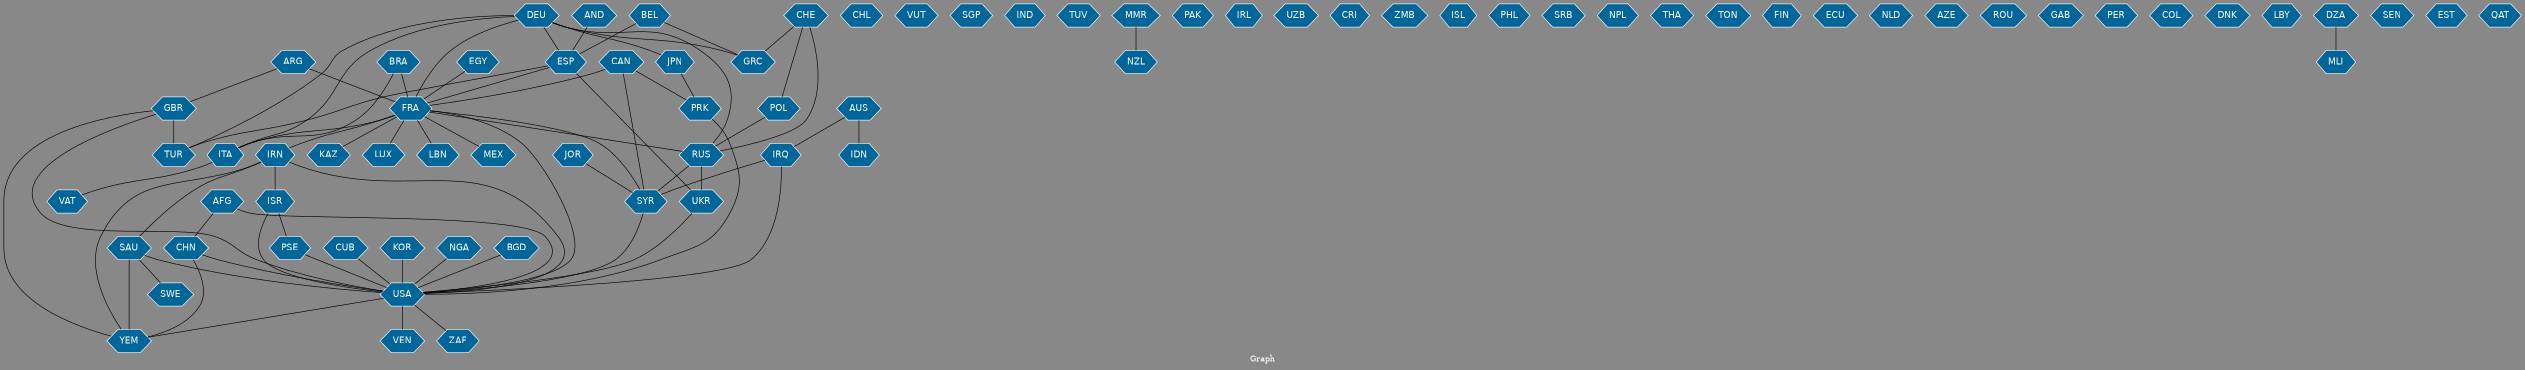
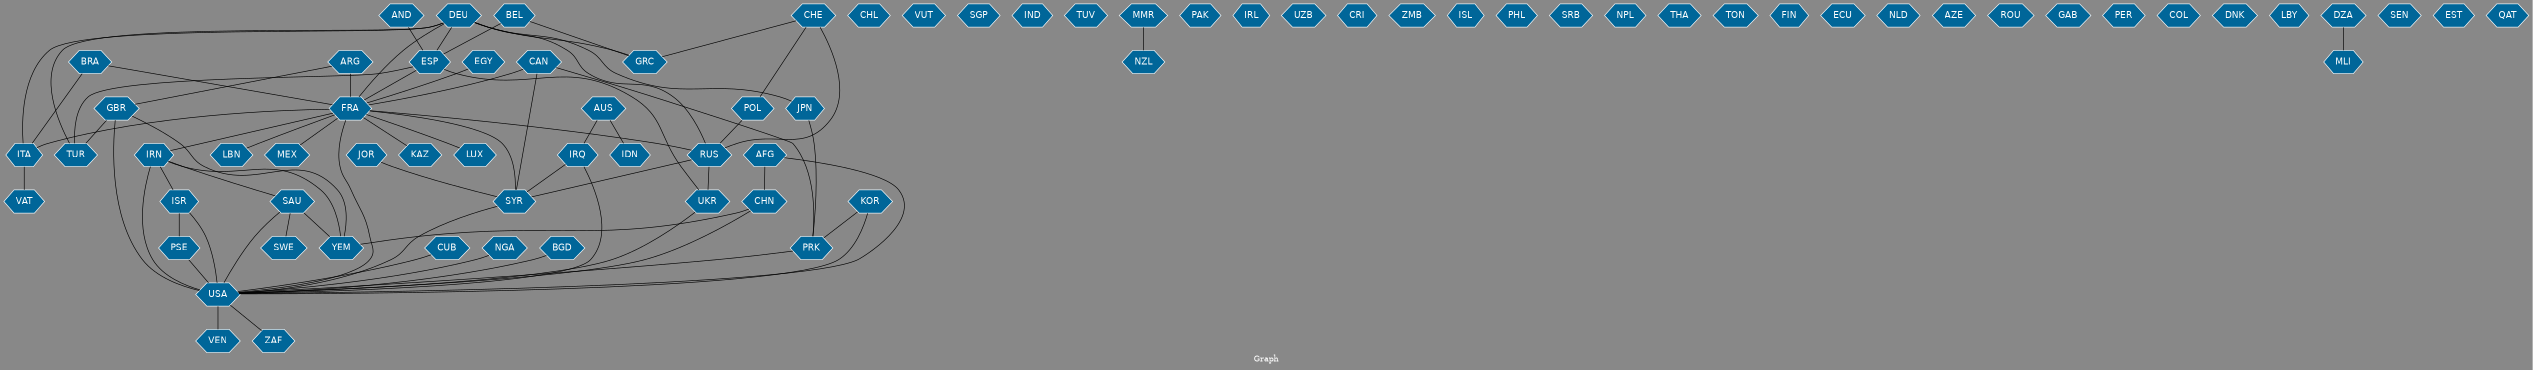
none -> (841, 225)
(266, 318) -> none
